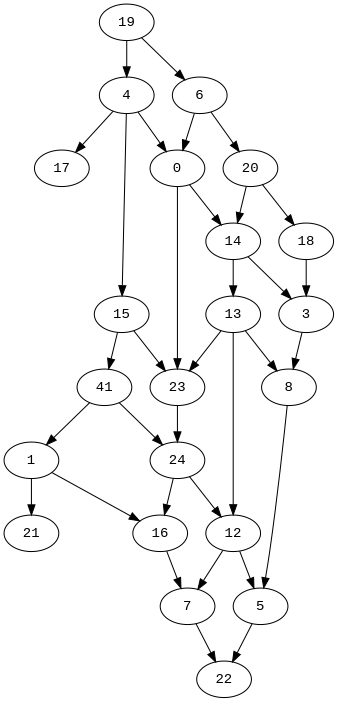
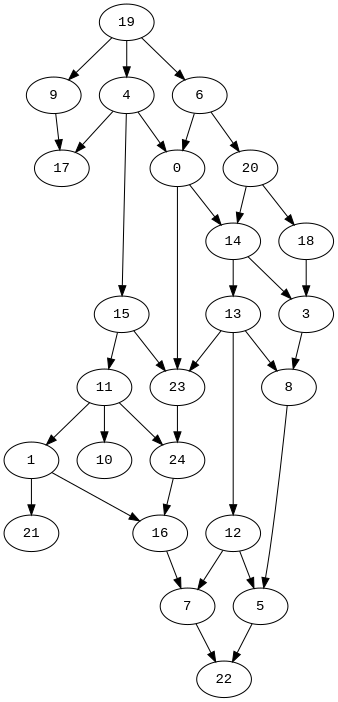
none -> (54, 95)
(104, 387) -> (104, 387)
none -> (104, 460)
(202, 493) -> none
